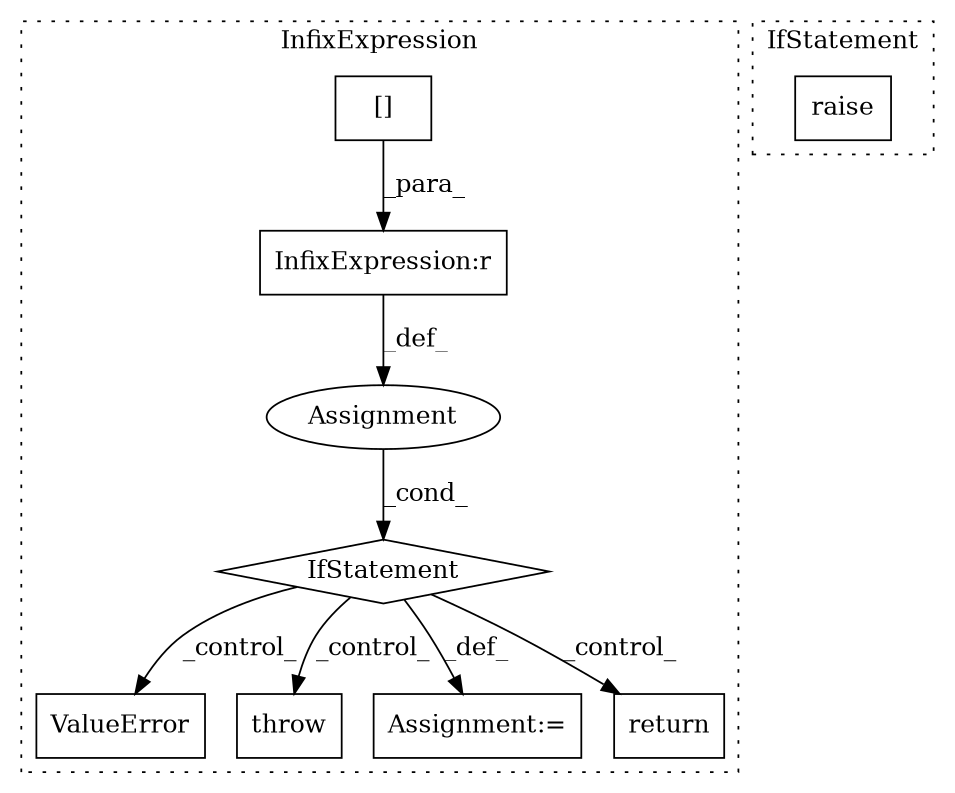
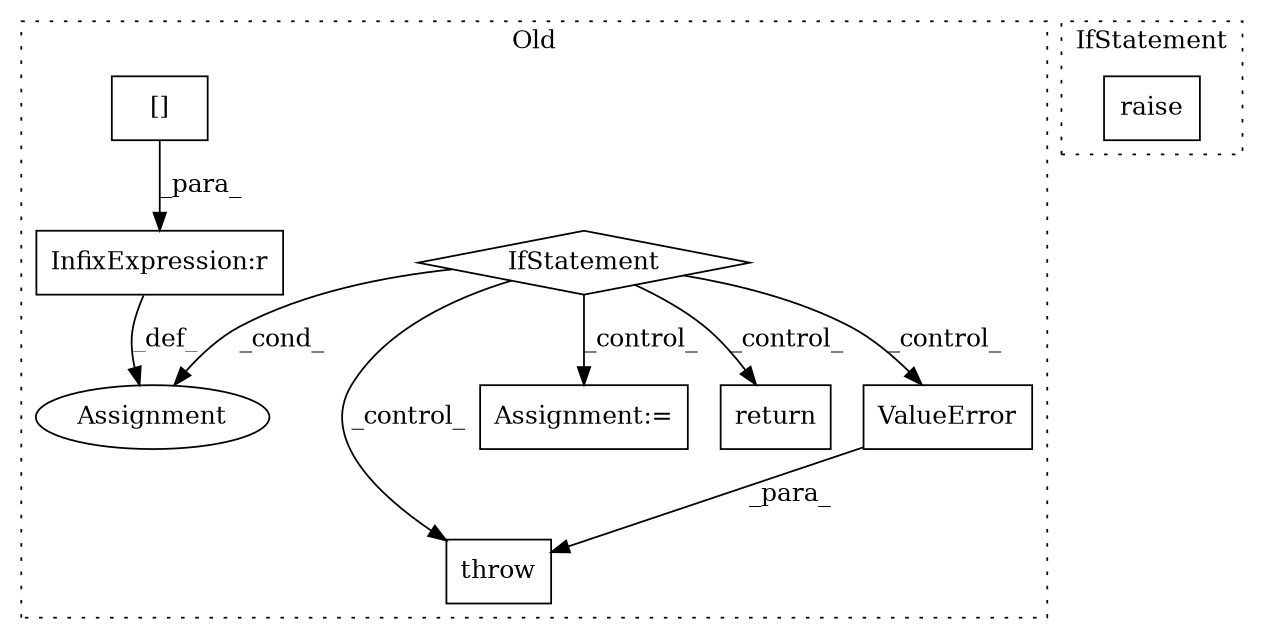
(380, 42) -> (534, 42)
(383, 485) -> (309, 298)
none -> (716, 497)
(477, 649) -> (641, 340)
